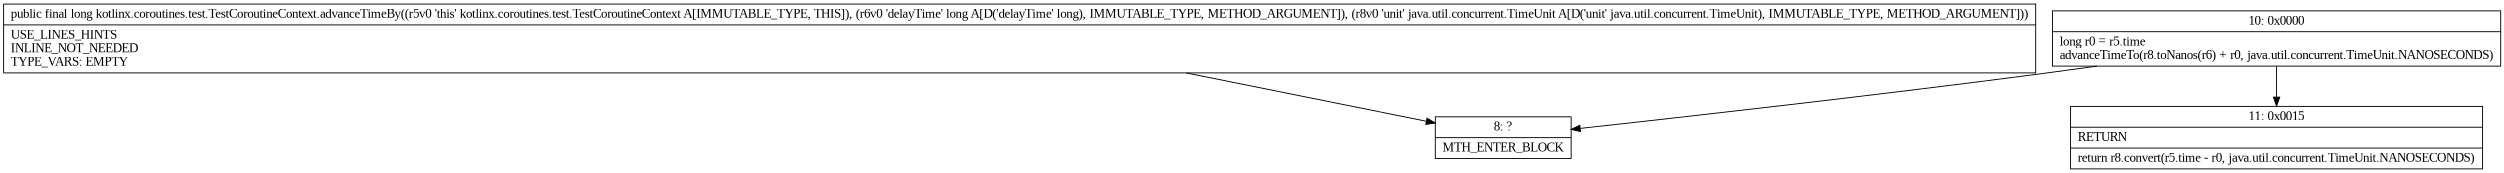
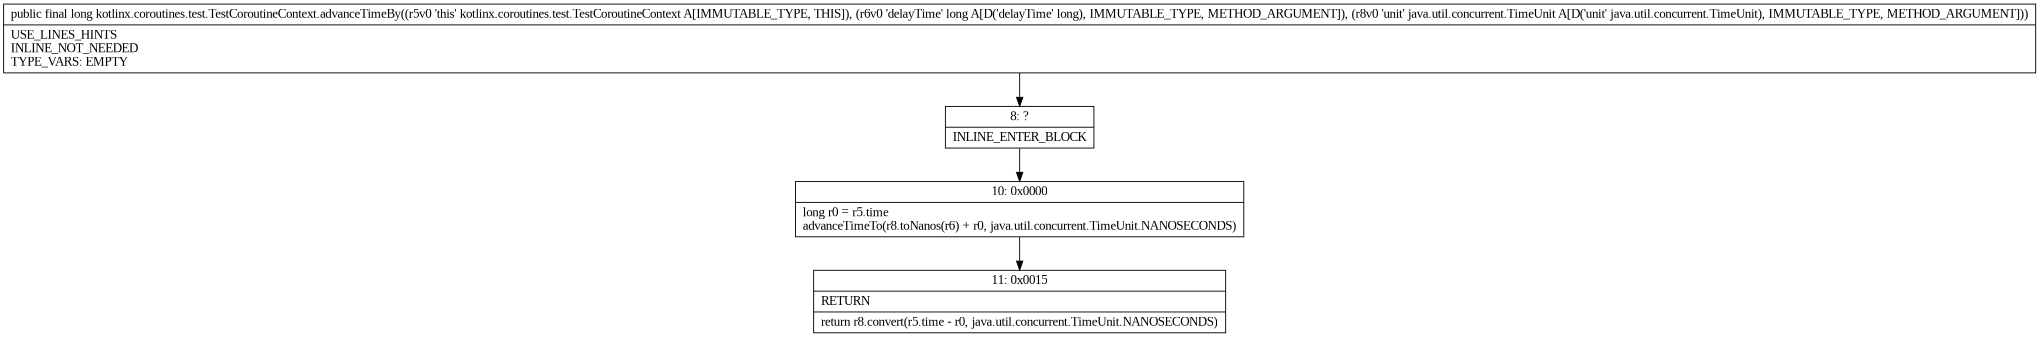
(1839, 99) -> (1020, 160)
(1503, 148) -> (1020, 137)
